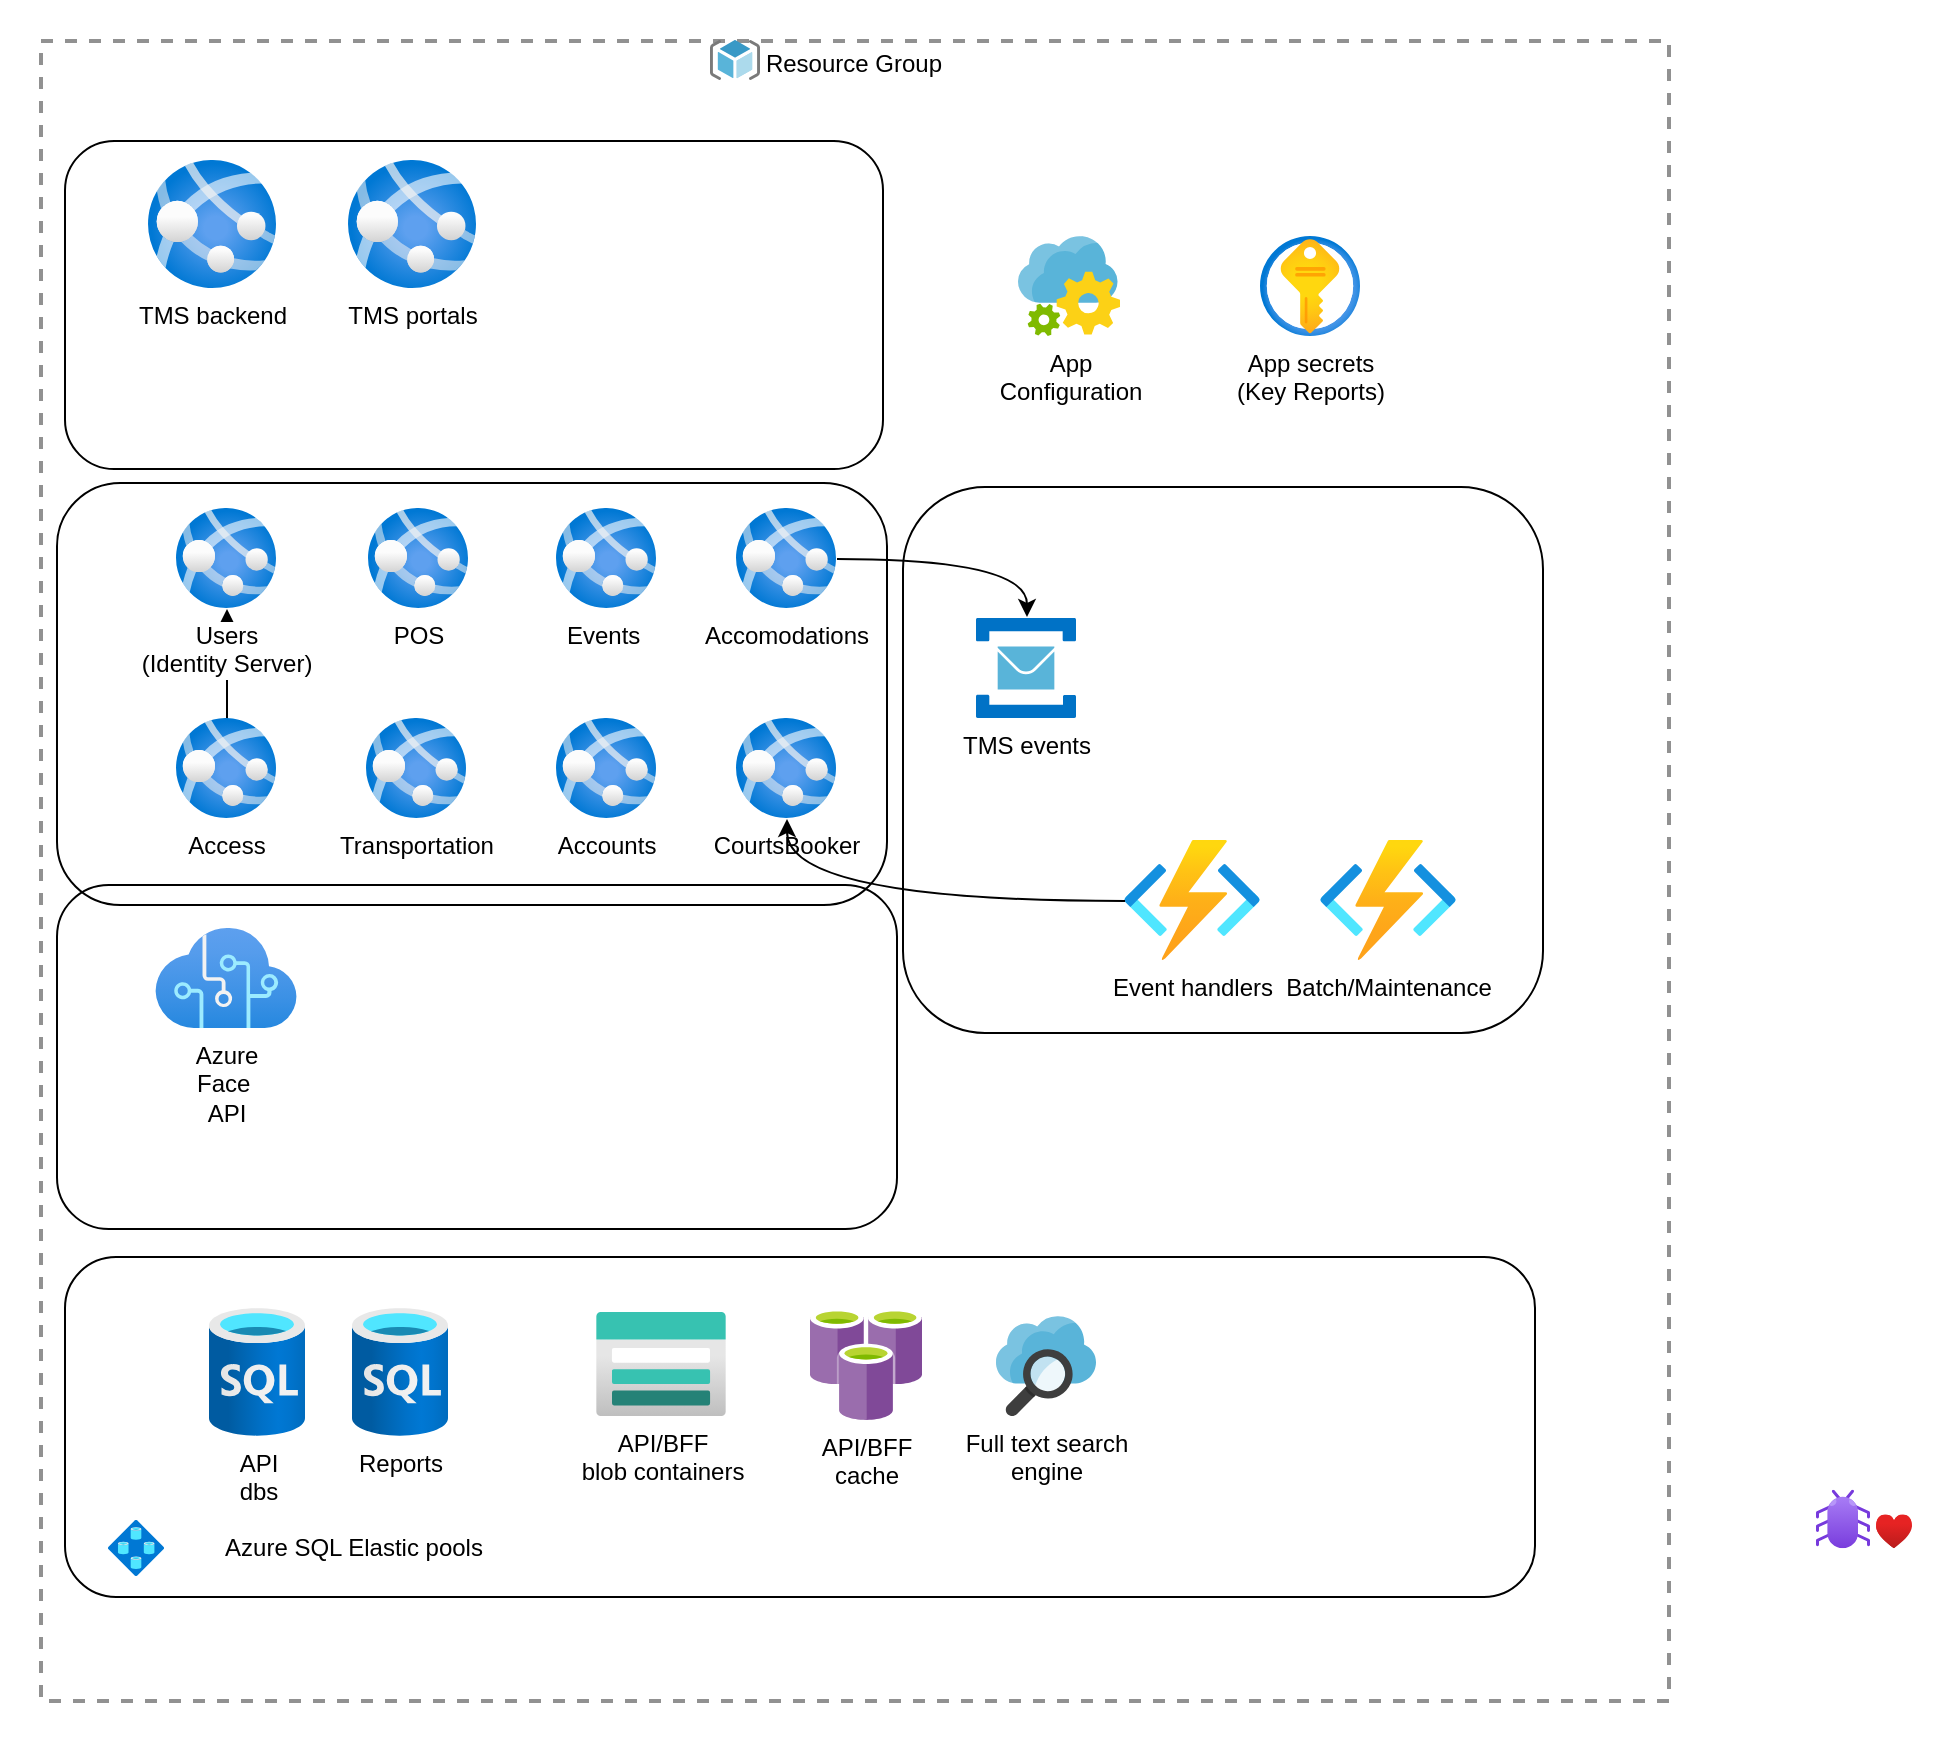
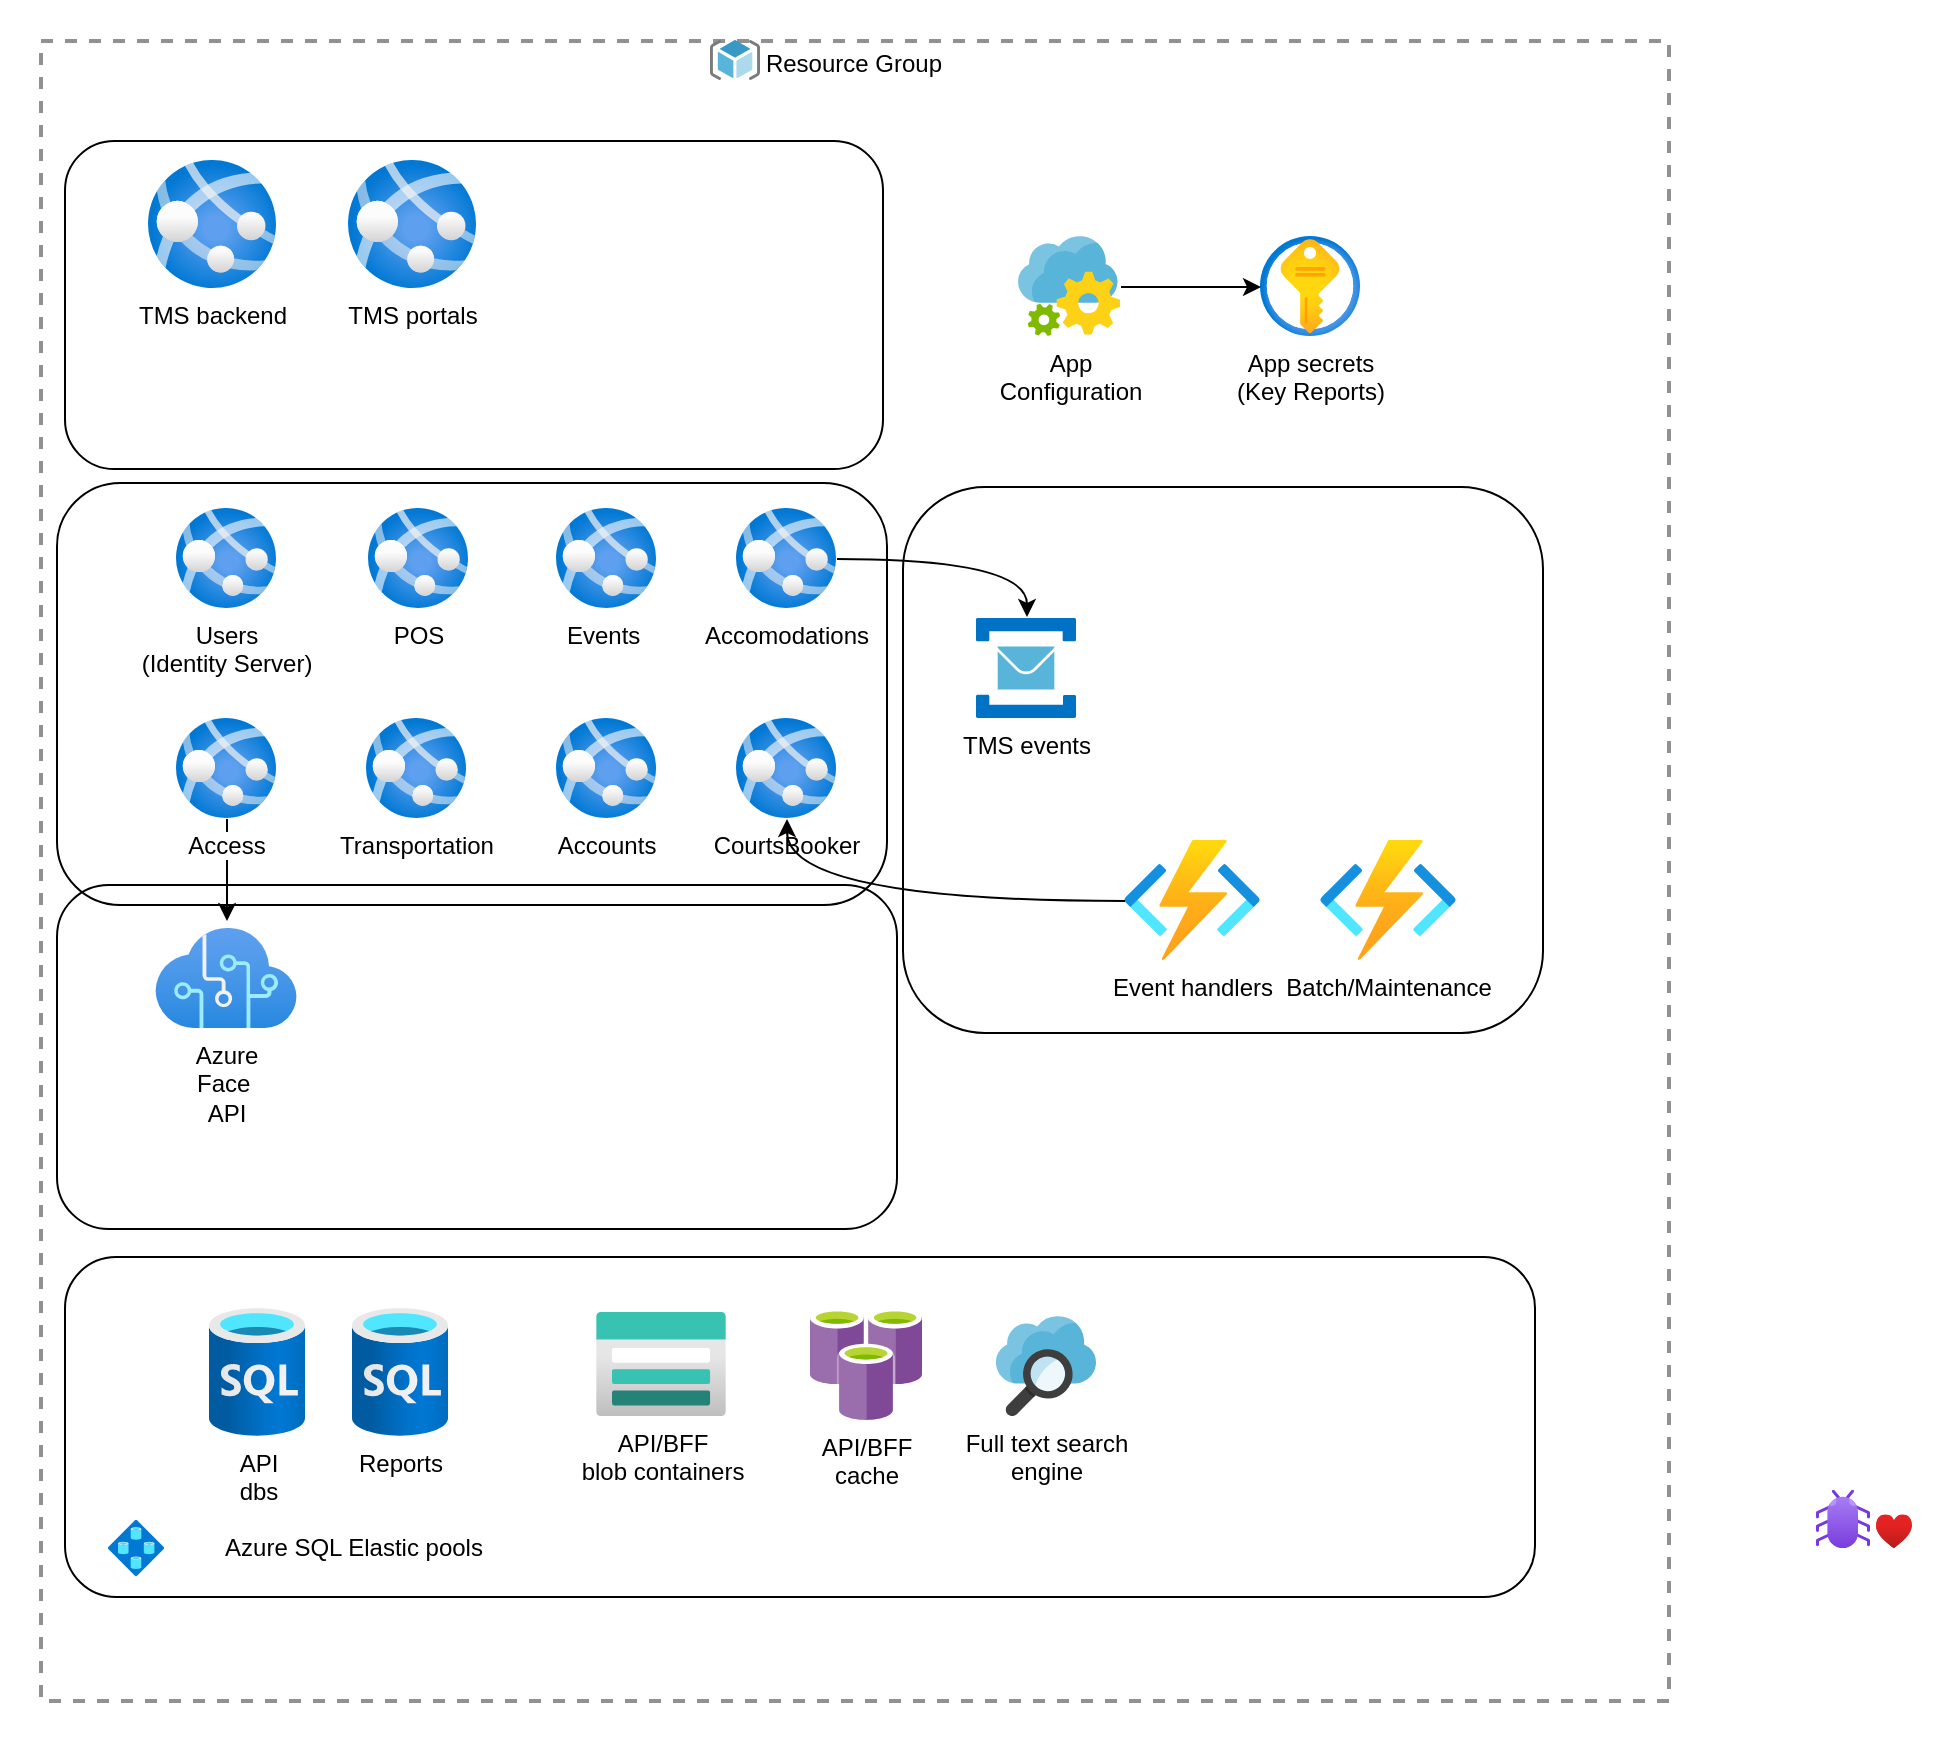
none -> (1184, 287)
(227, 699) -> (227, 883)
